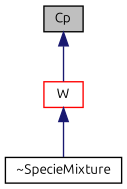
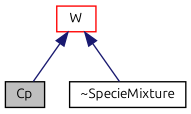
(64, 64) -> (47, 62)
